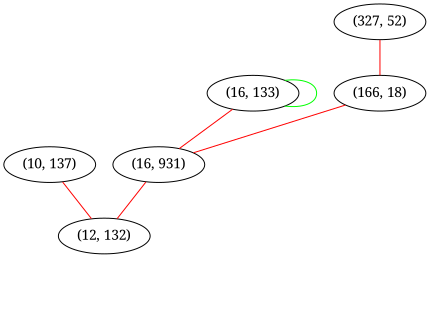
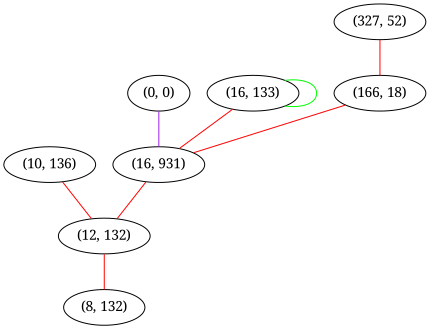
none -> (159, 93)
(50, 165) -> (50, 165)
none -> (104, 307)
